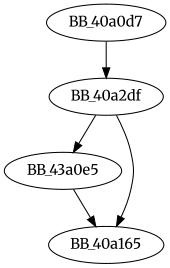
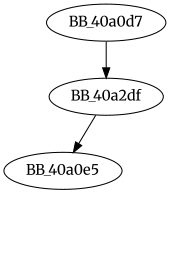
(63, 171) -> (63, 171)
(106, 245) -> none
